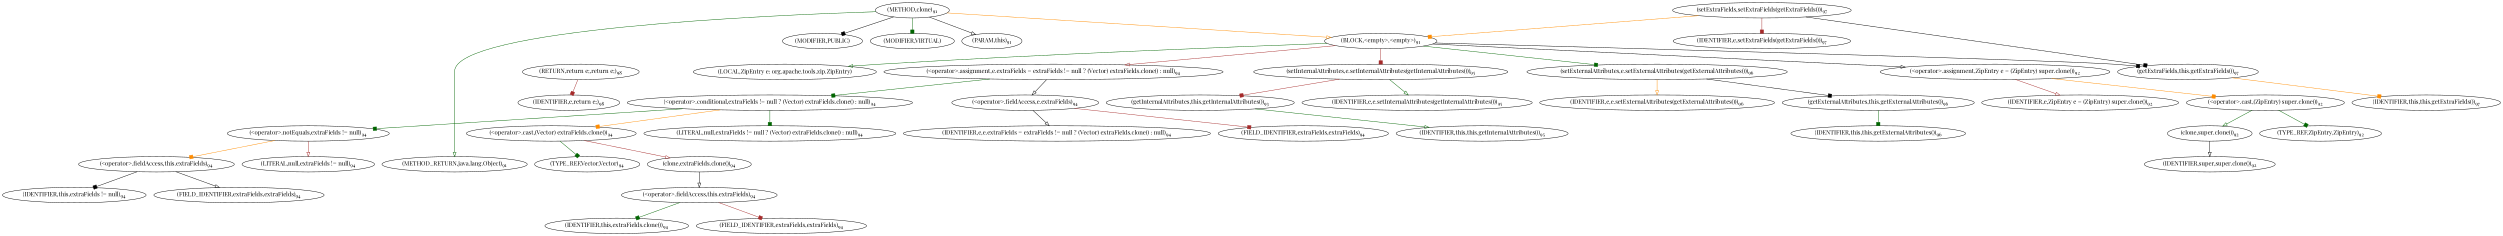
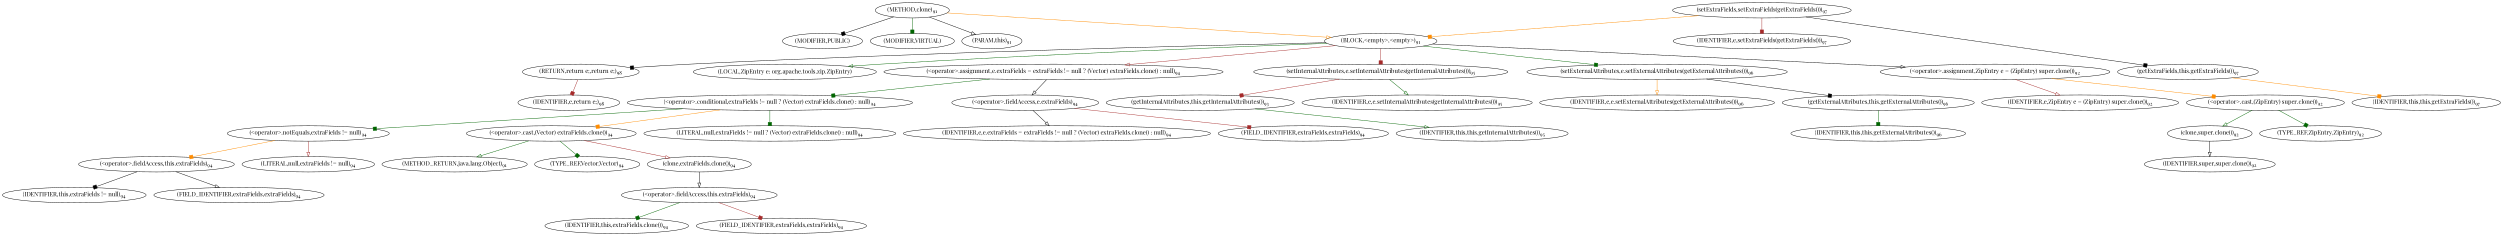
(620, 28) -> (505, 148)
(1785, 53) -> (980, 52)
